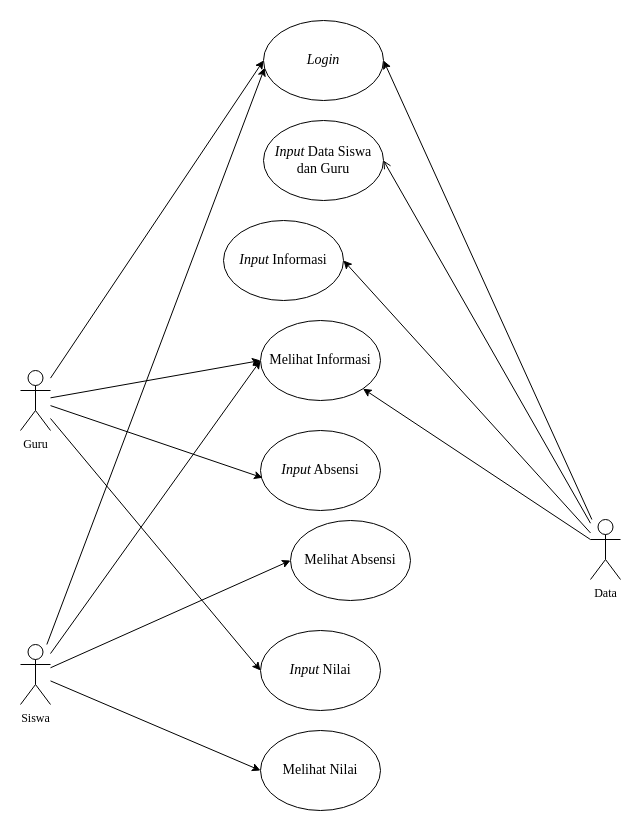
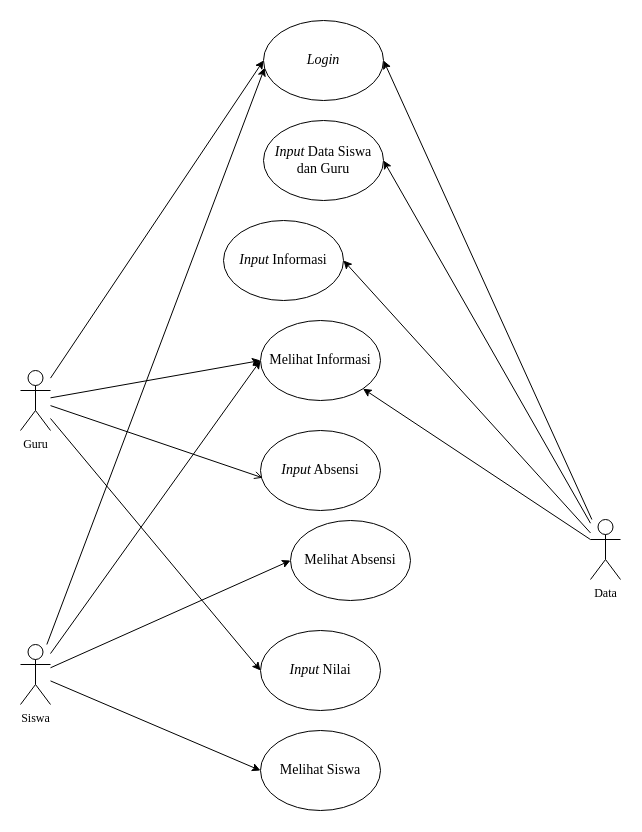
(386, 165) -> (387, 167)
(255, 475) -> (257, 476)
(321, 771) -> (321, 771)
